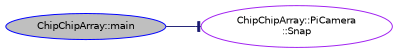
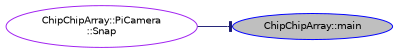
(181, 27) -> (213, 27)
